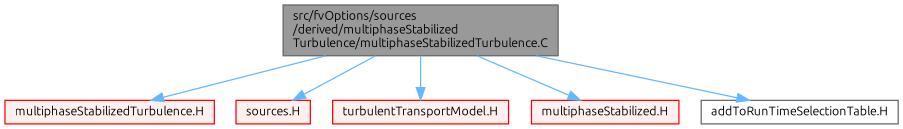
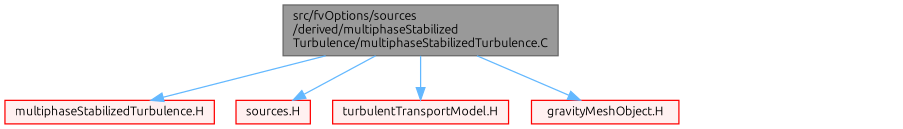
(605, 112) -> (605, 112)
(800, 112) -> none
